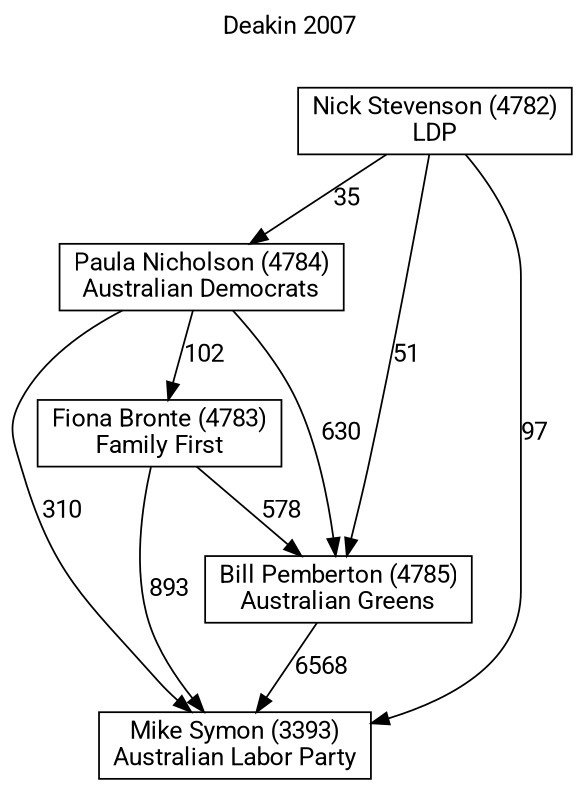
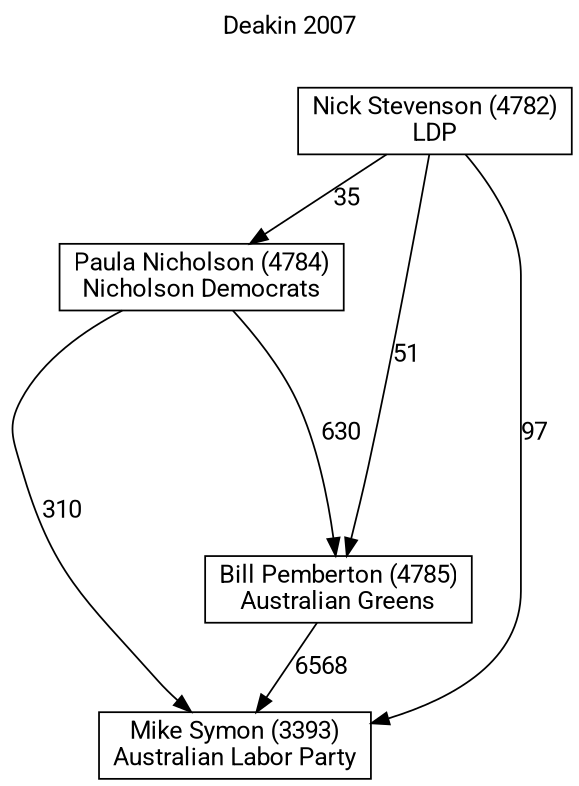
(202, 277) -> (202, 277)
(160, 433) -> none
